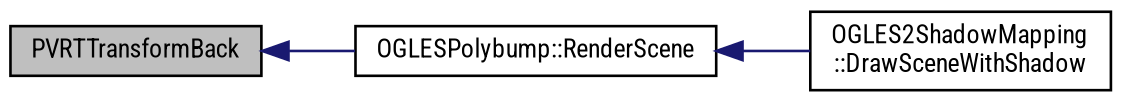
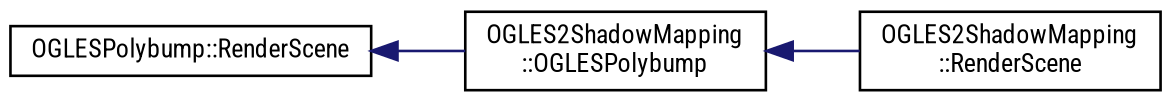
(136, 51) -> none
(961, 51) -> (616, 51)
none -> (1010, 51)
